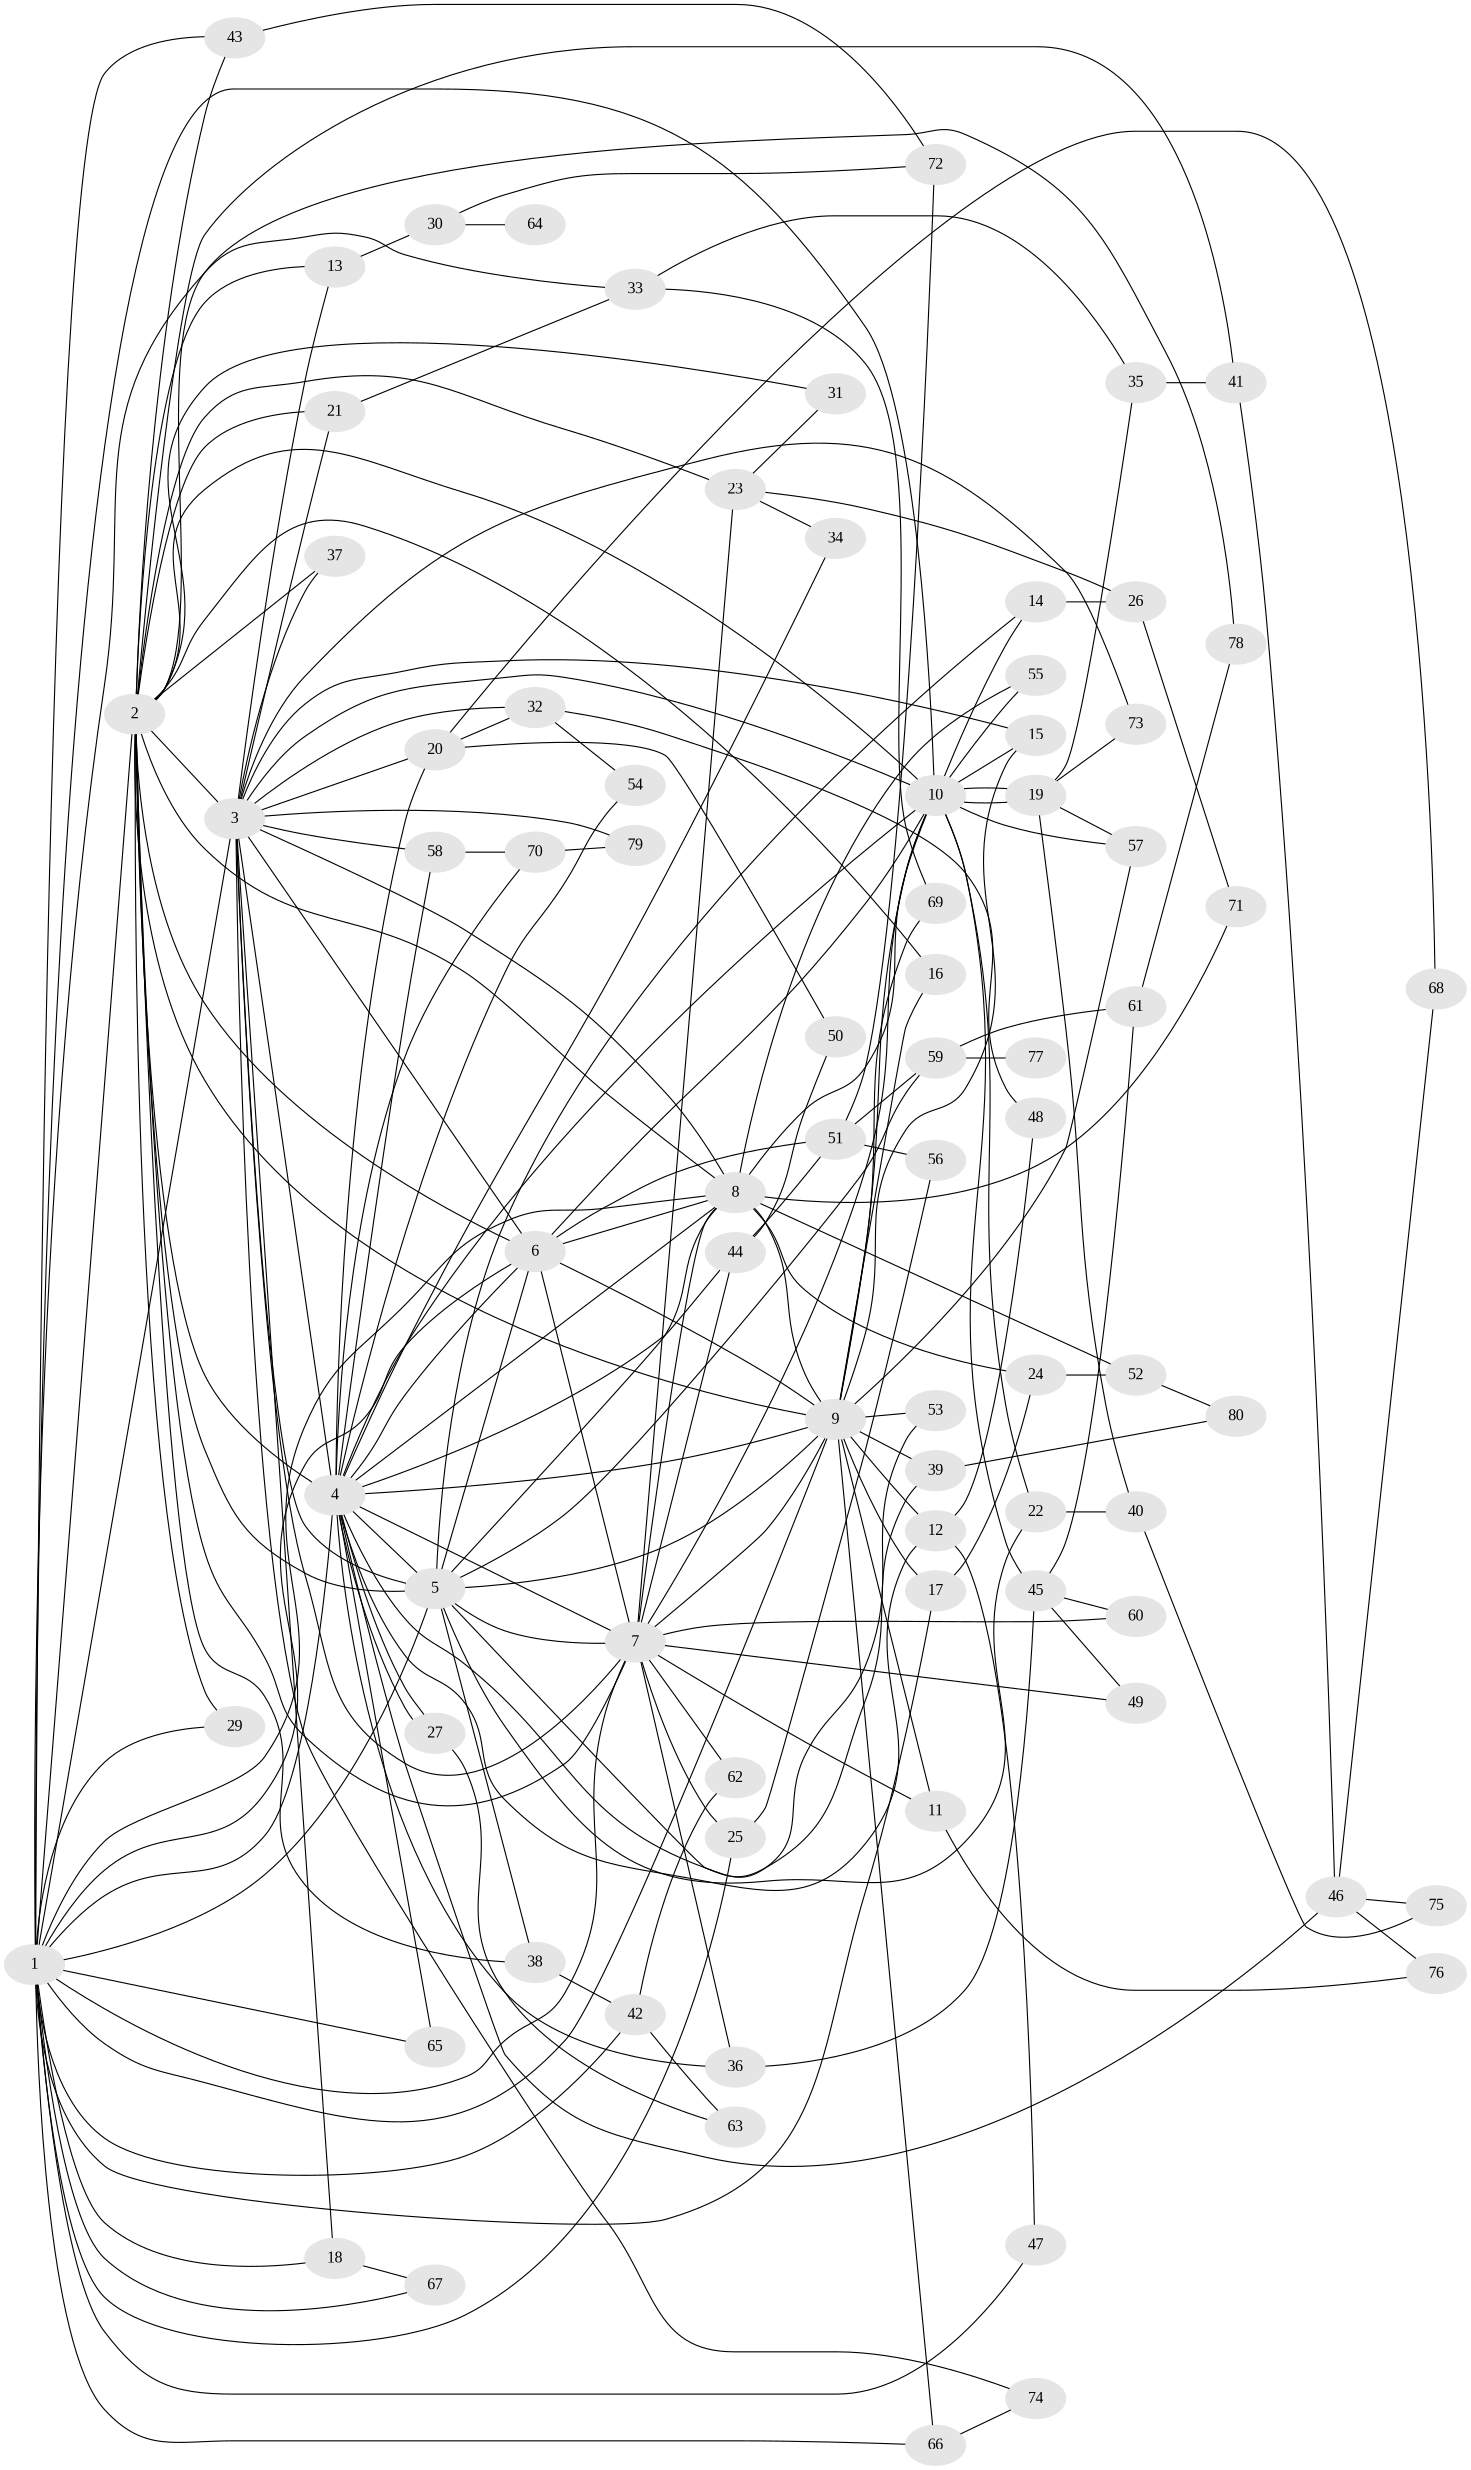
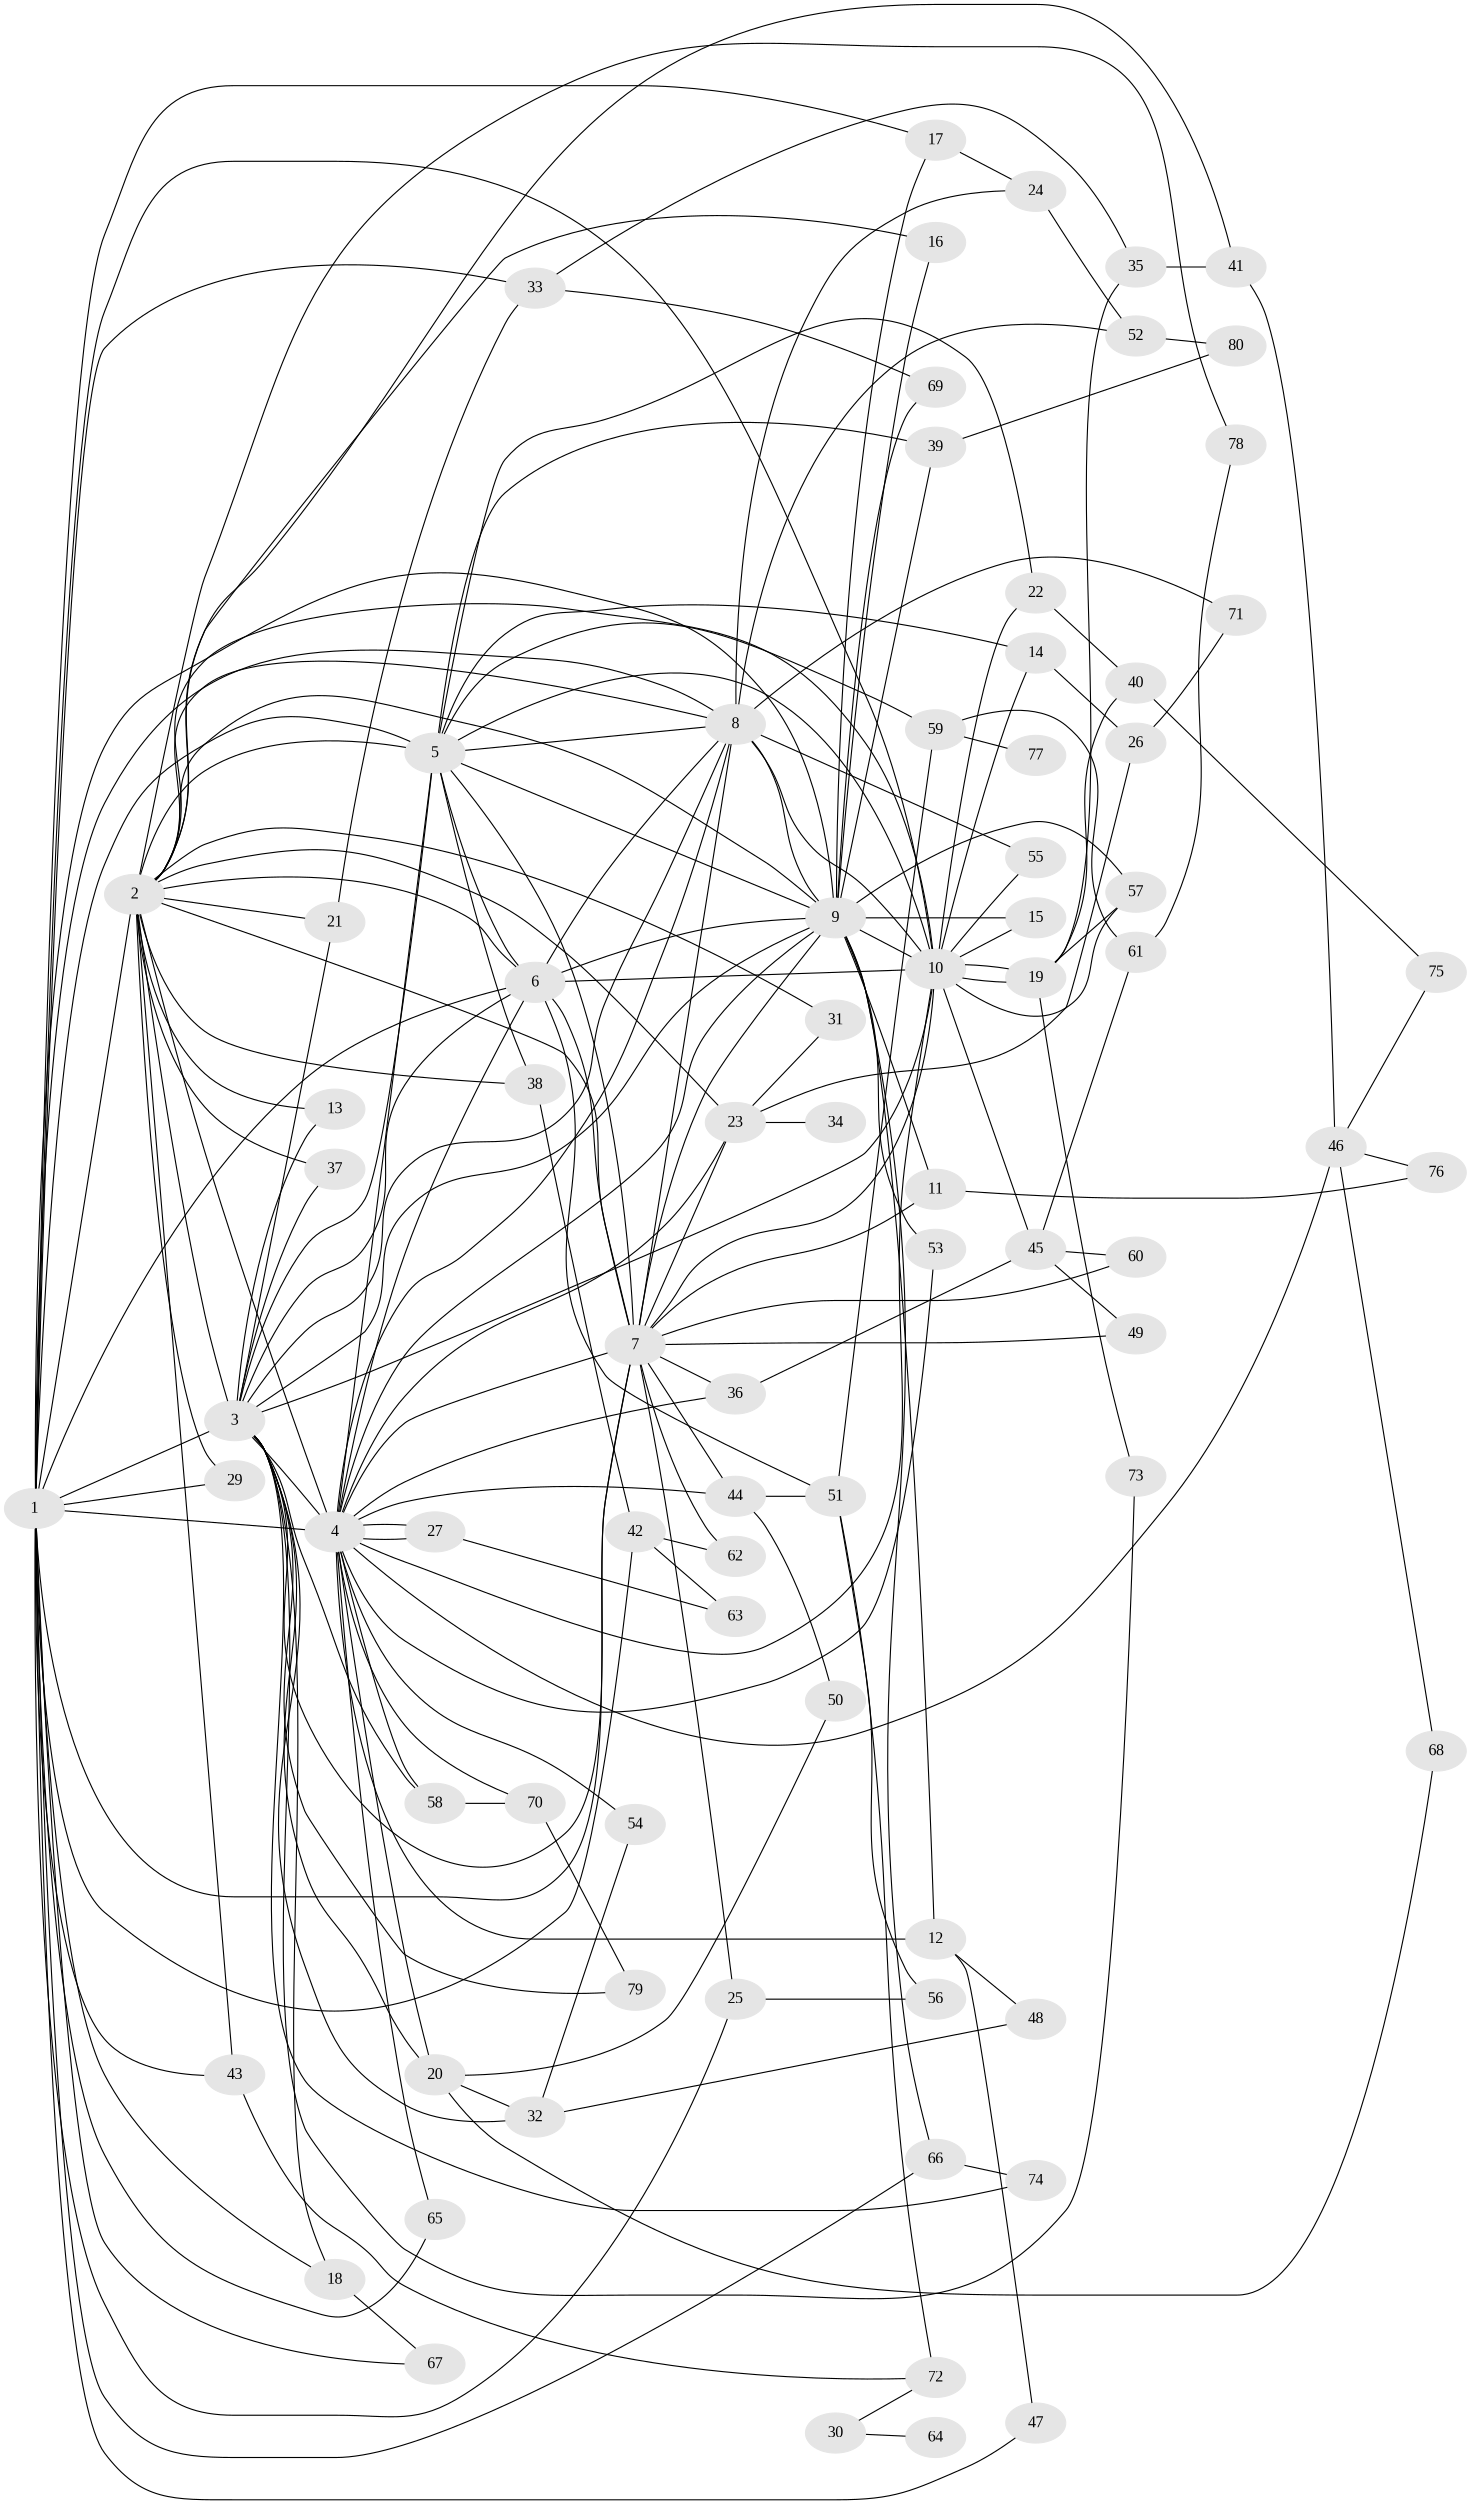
(378, 249) -> none
(598, 661) -> (518, 1168)
none -> (786, 709)
(574, 1041) -> (483, 1333)
